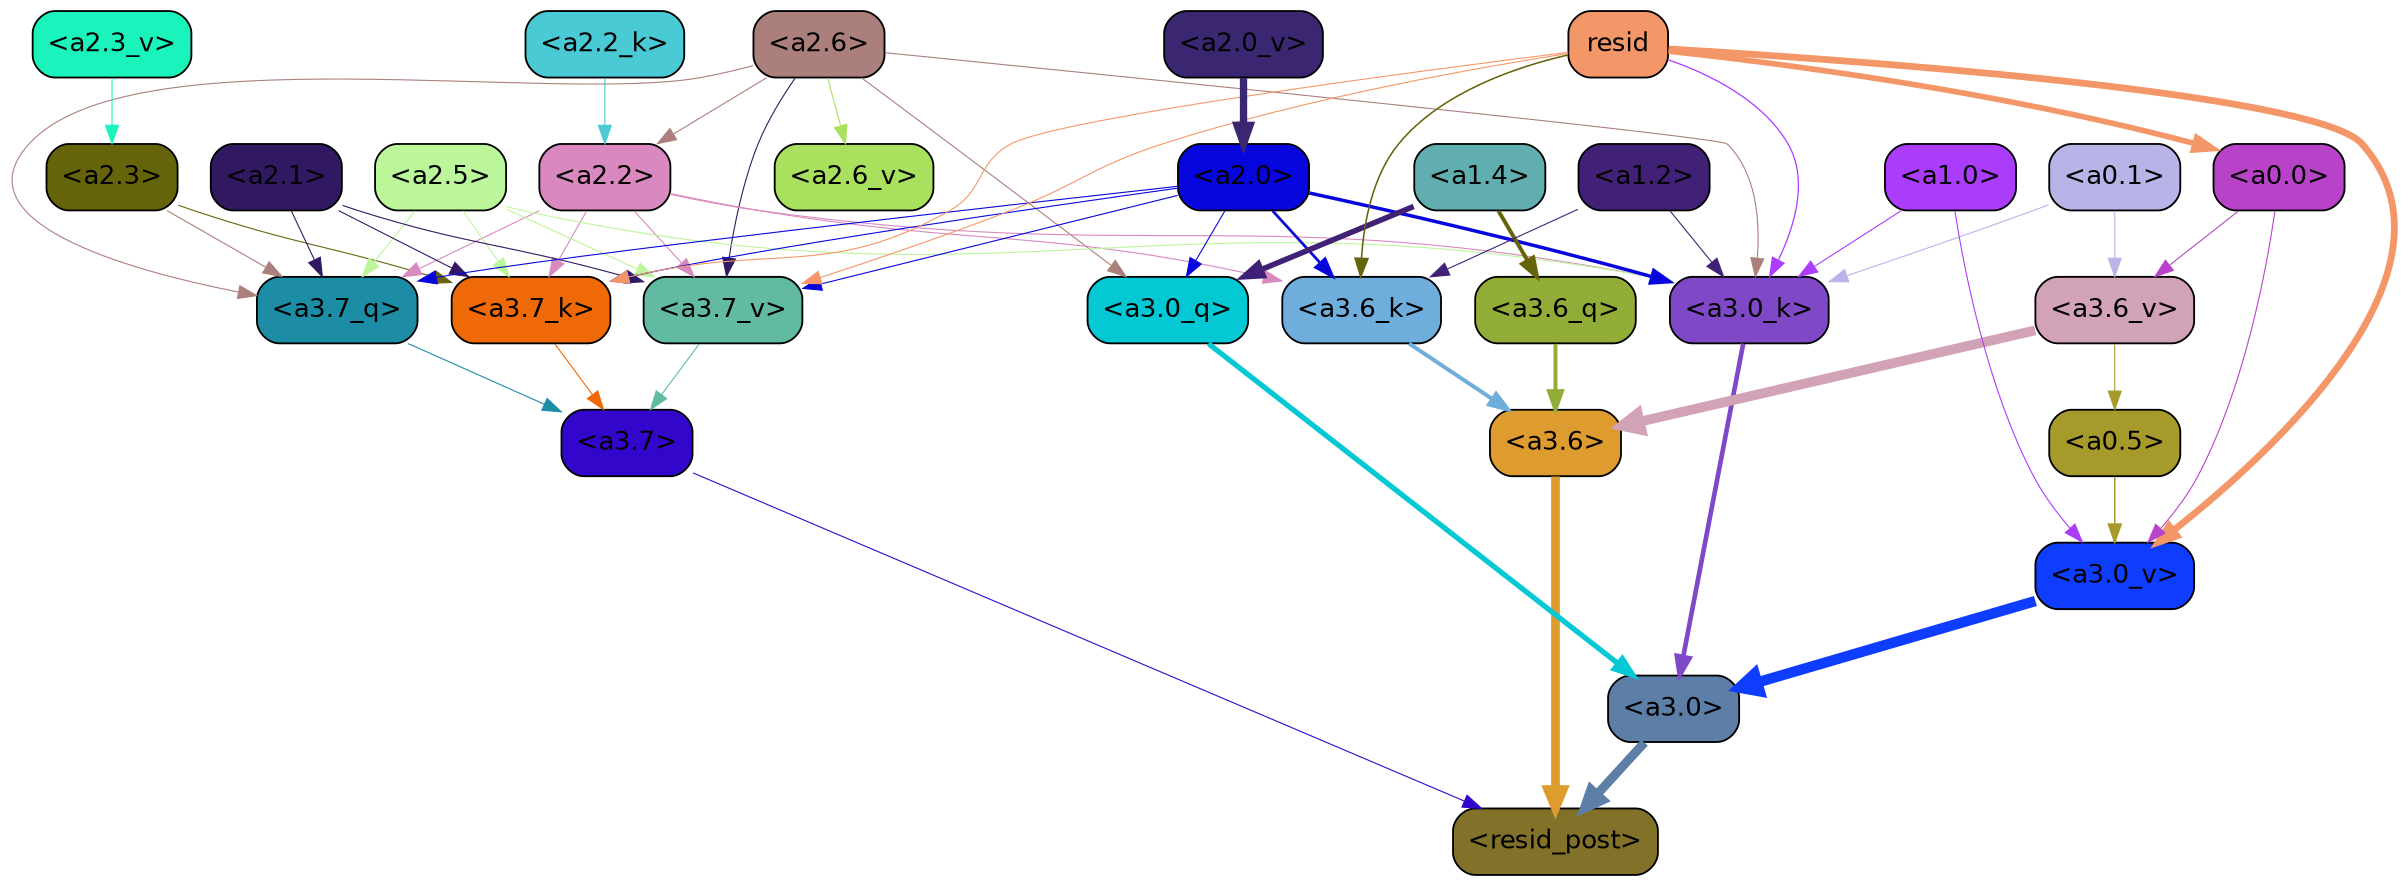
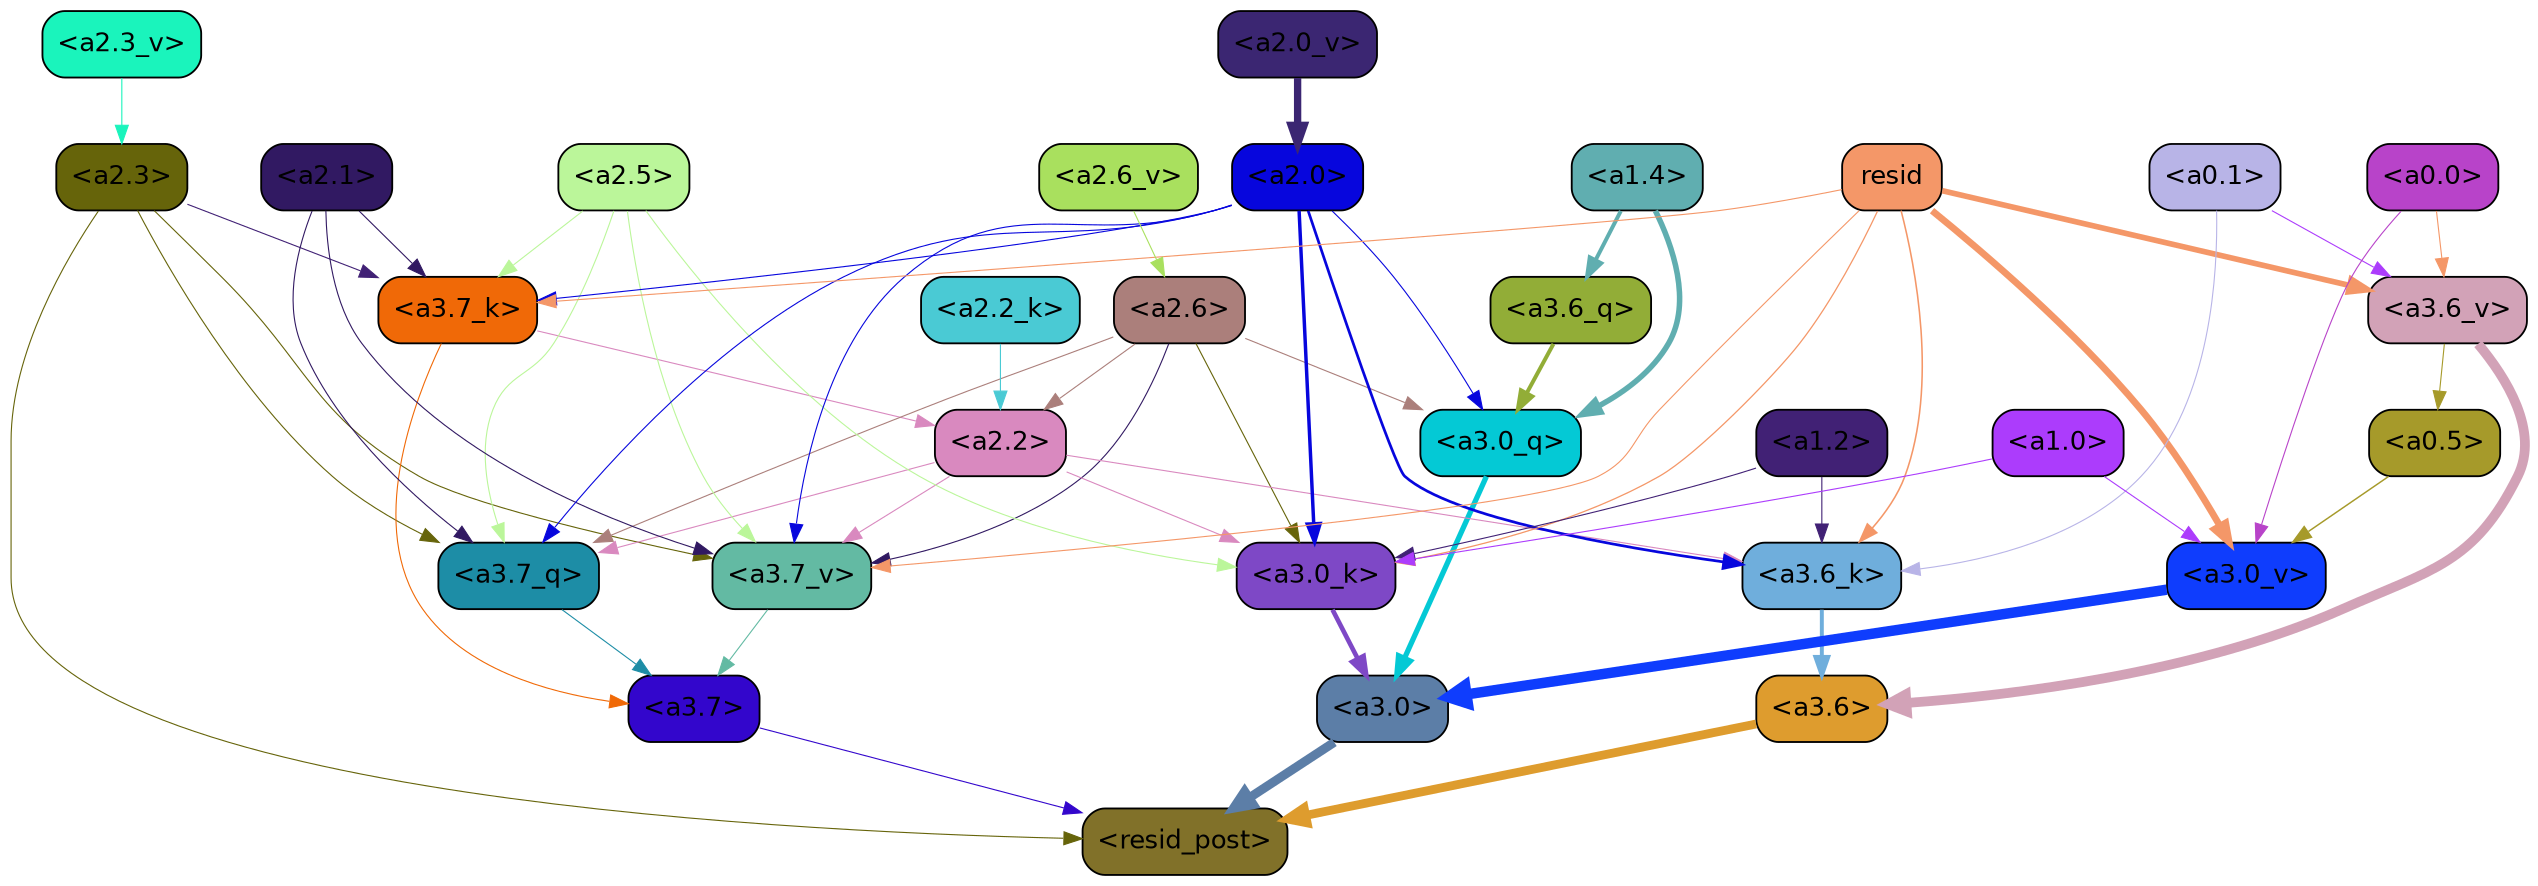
(1933, 88) -> (2146, 238)
(834, 102) -> (1146, 237)
(1391, 104) -> (1243, 435)
(1419, 124) -> (1922, 374)
(1780, 132) -> (1695, 450)
(1508, 227) -> (1608, 235)
(2115, 235) -> (2323, 239)
(573, 236) -> (727, 376)
(1338, 238) -> (1676, 323)
(2204, 238) -> (2439, 235)
(216, 239) -> (256, 395)
(293, 240) -> (274, 238)
(1948, 241) -> (2153, 461)
(1555, 367) -> (1540, 369)
none -> (423, 478)
none -> (311, 762)
